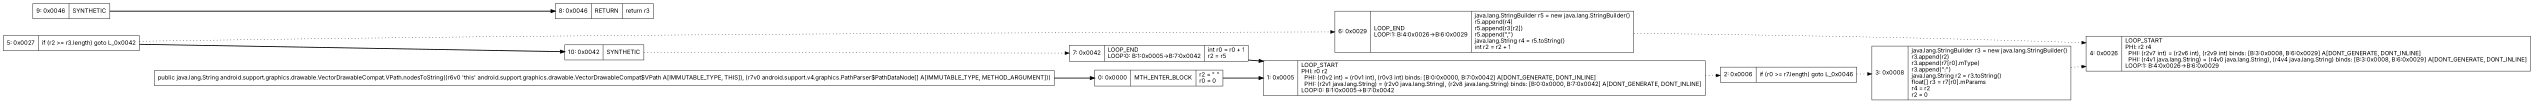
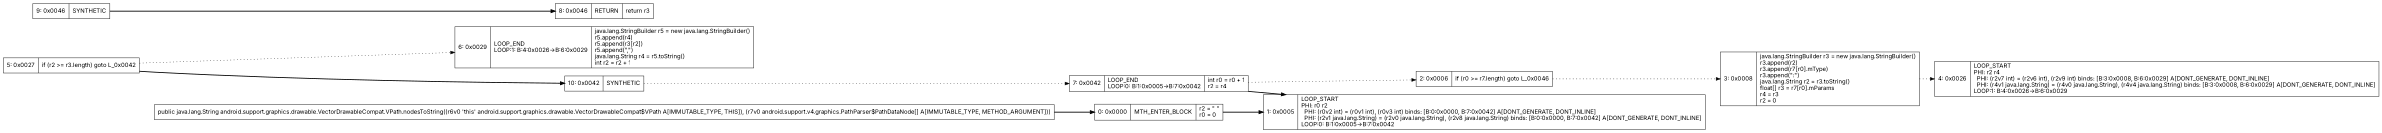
(1858, 37) -> none
(1217, 56) -> (1217, 86)
(1711, 76) -> (1330, 81)
(1921, 89) -> (1770, 94)
